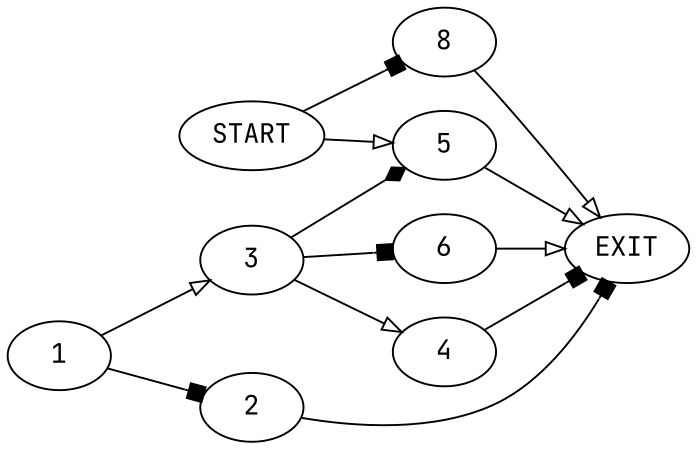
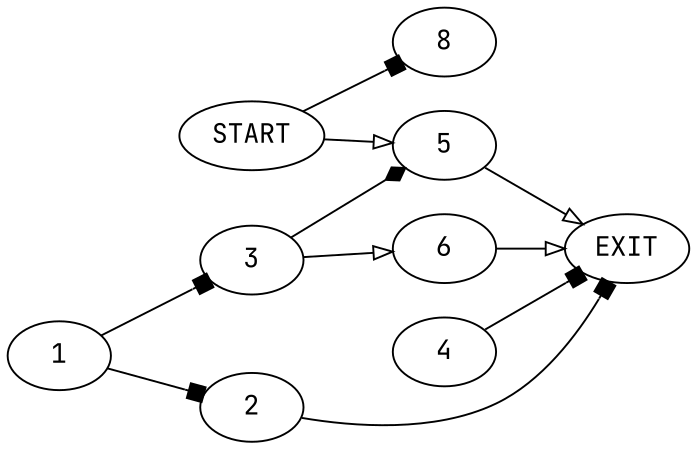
(532, 135) -> none
(338, 255) -> (338, 255)
(340, 302) -> none
(147, 312) -> (147, 312)
